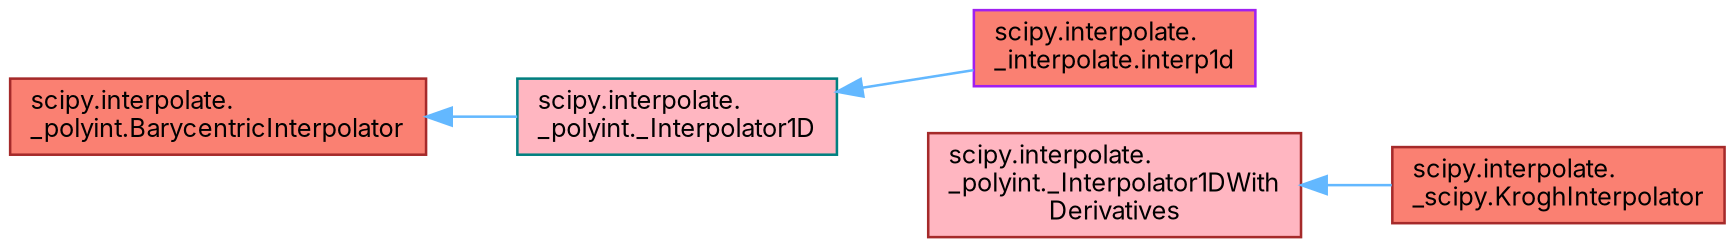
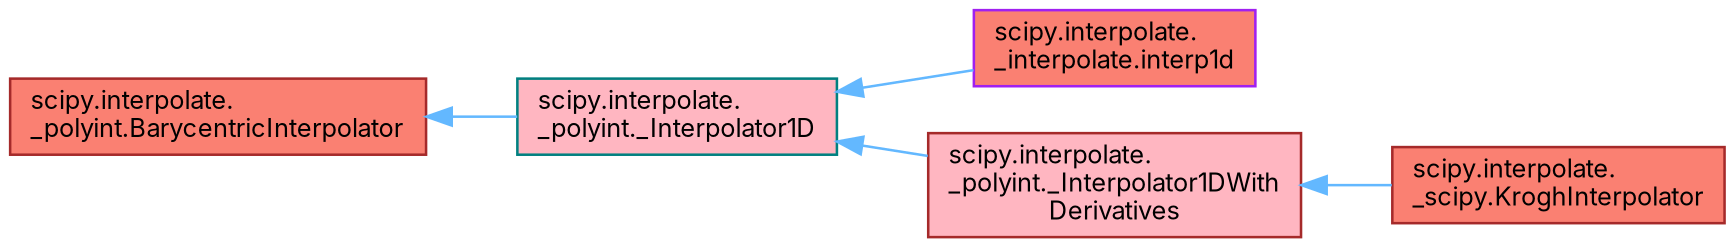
none -> (895, 151)
